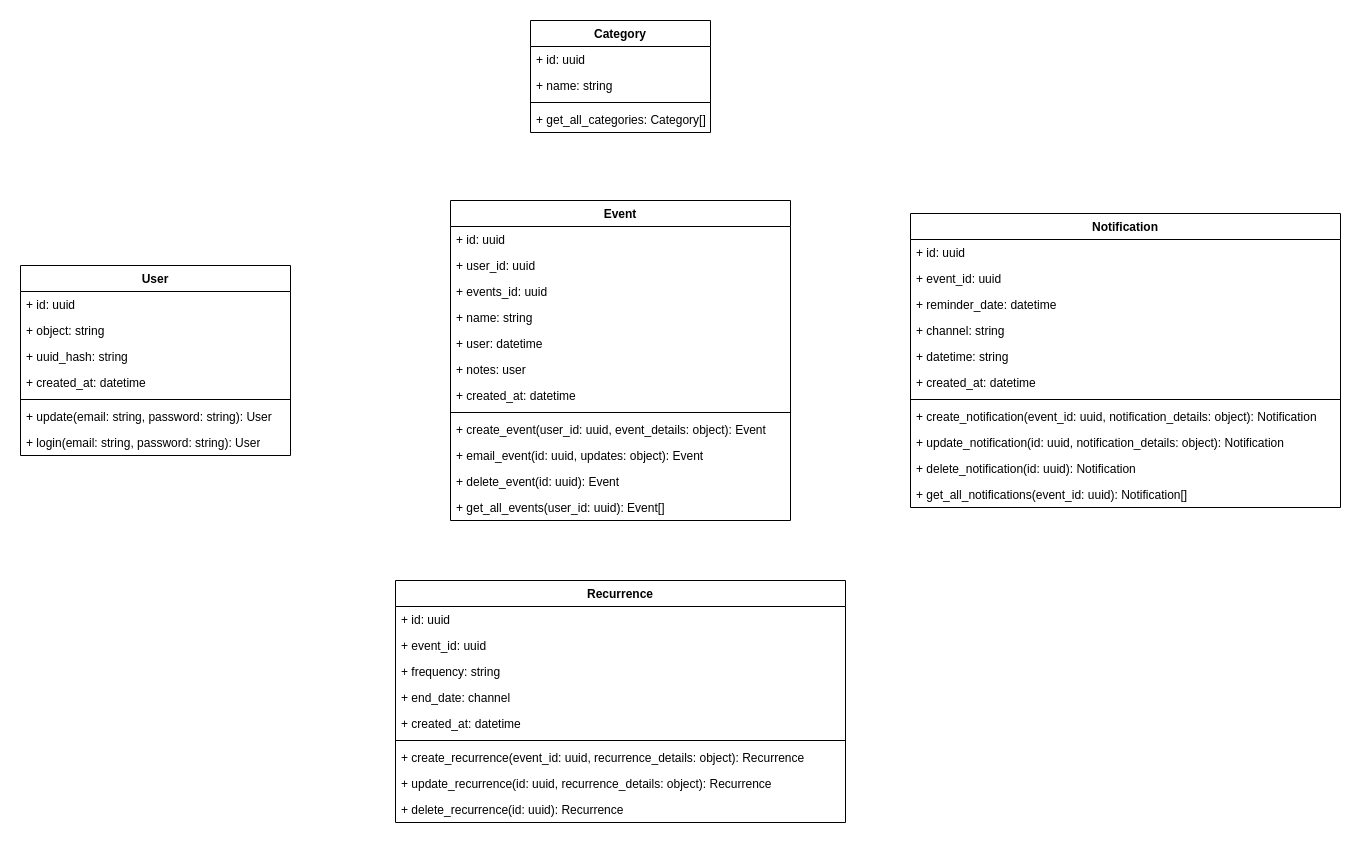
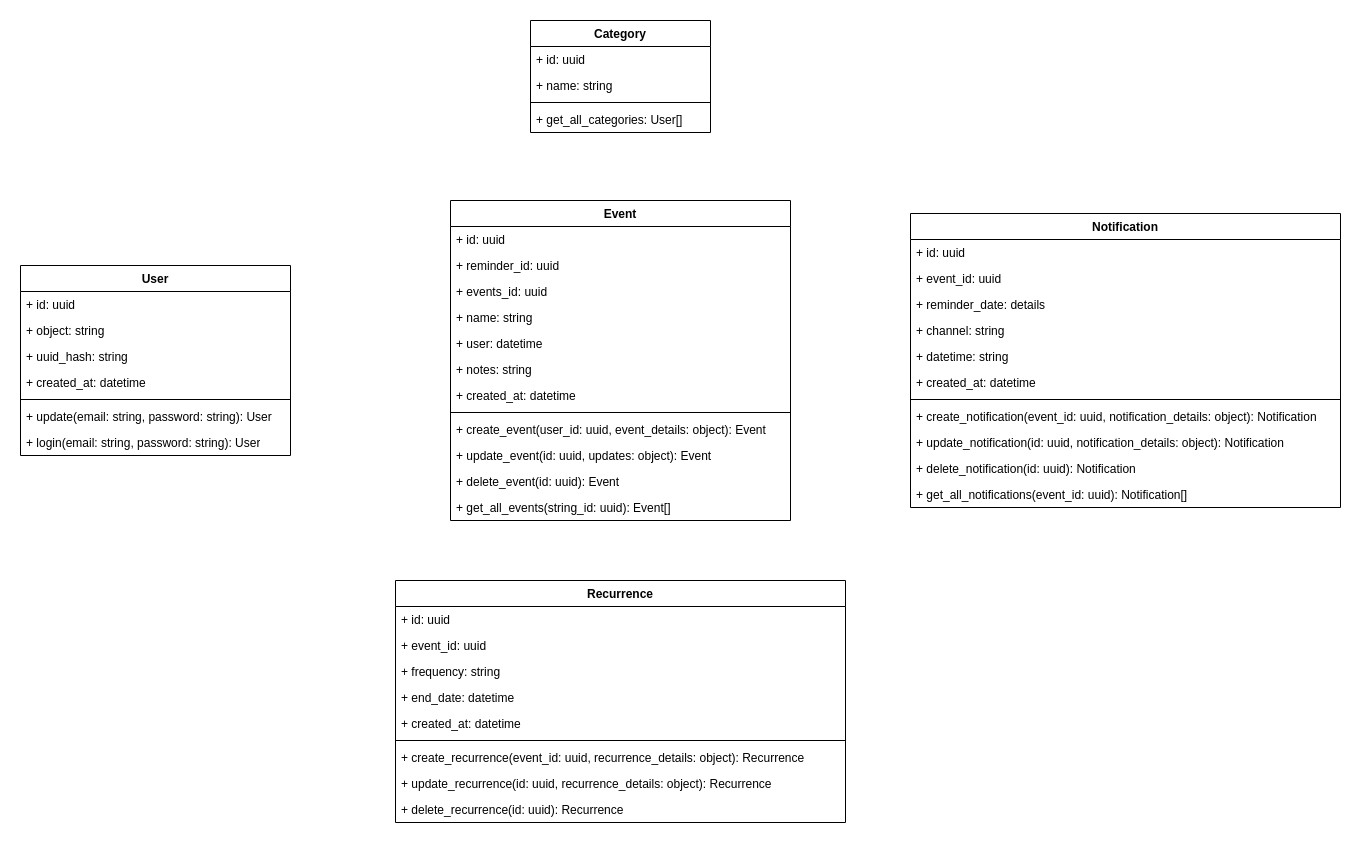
(622, 128) -> (621, 121)
(499, 267) -> (511, 267)
(993, 306) -> (988, 306)
(496, 371) -> (501, 371)
(594, 457) -> (601, 457)
(577, 509) -> (582, 509)
(459, 699) -> (462, 699)
